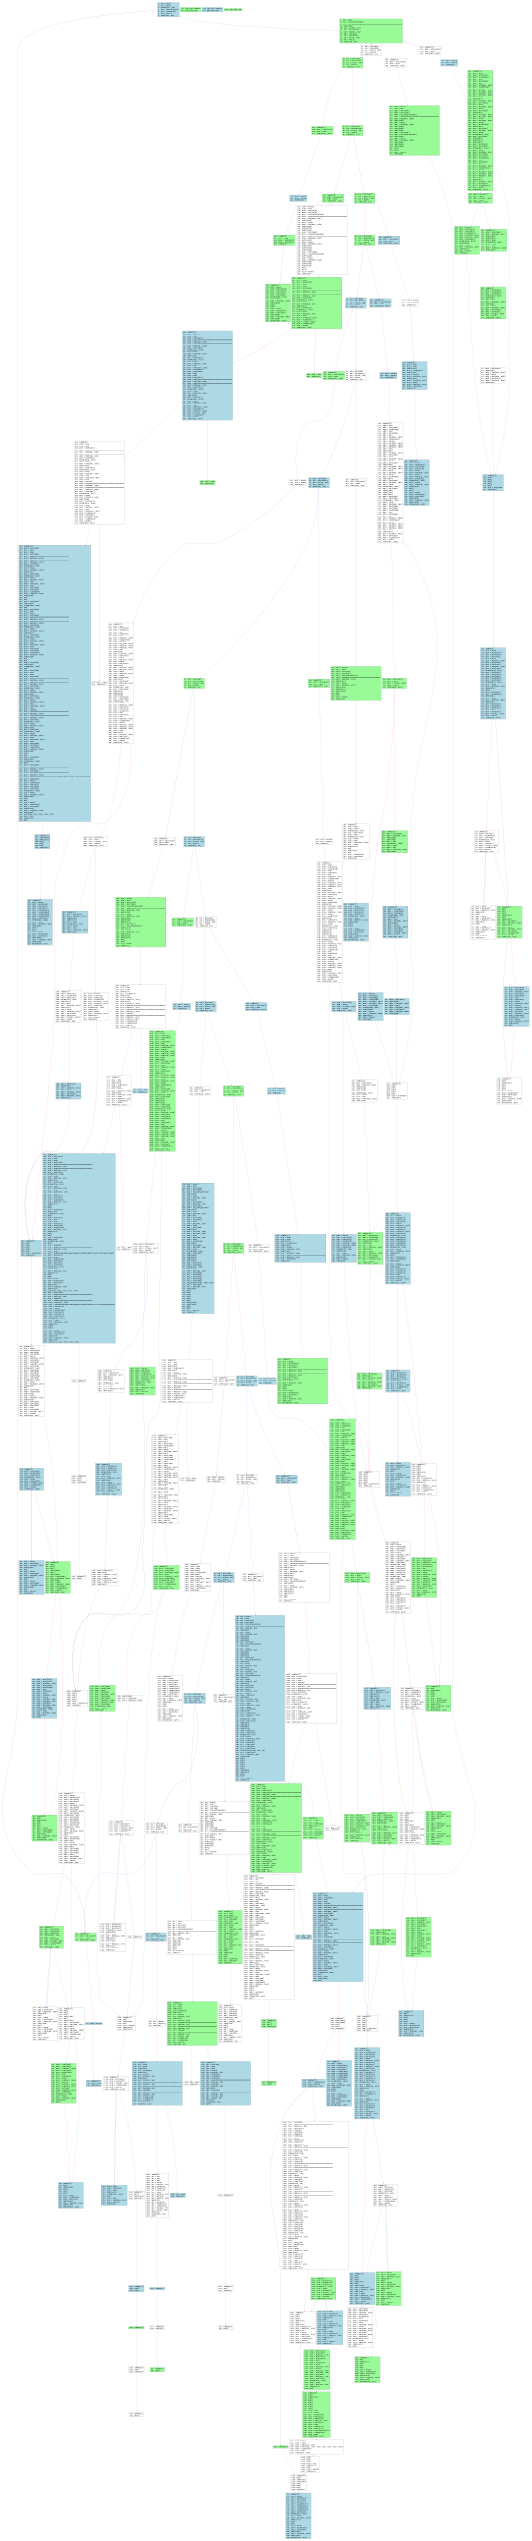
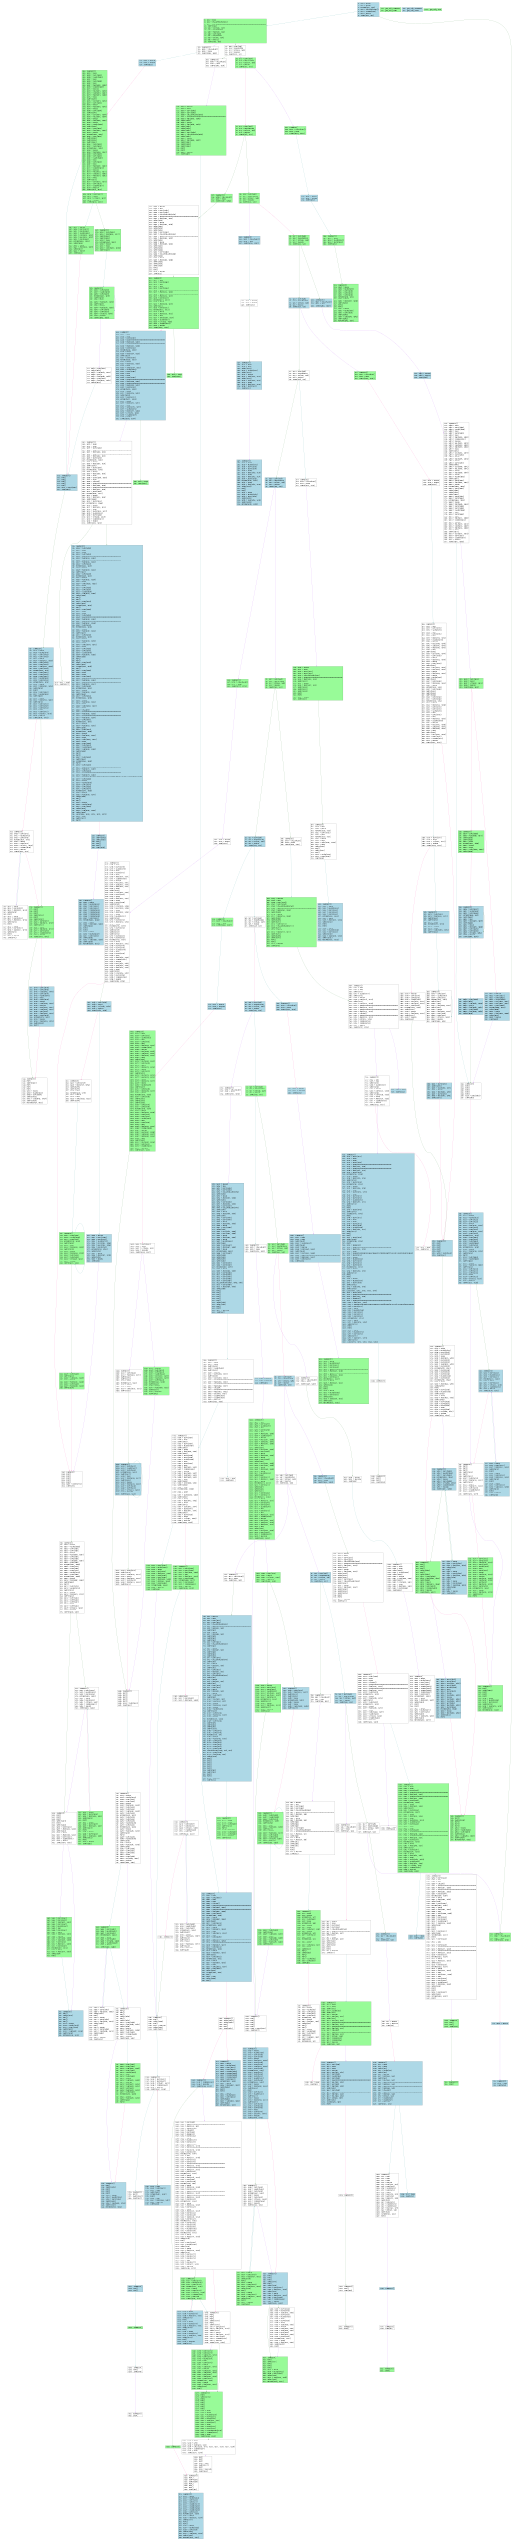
(79, 1577) -> none
